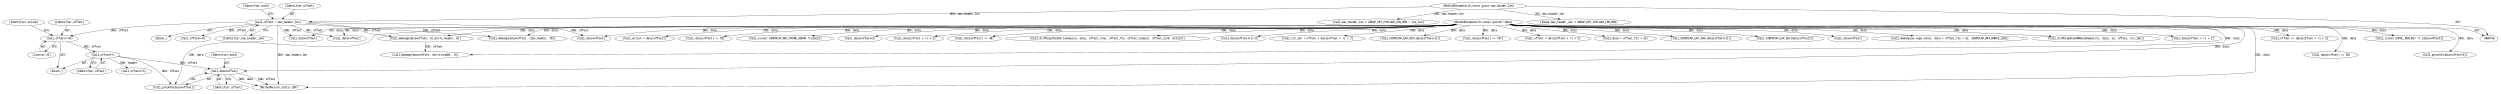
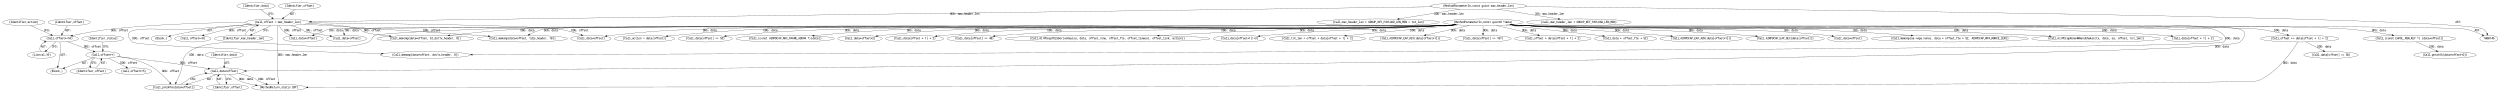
(1579, 22) -> (1579, 22)
(1935, 27) -> (2315, 46)
(1993, 27) -> (2426, 46)
none -> (103, 39)
(425, 46) -> (190, 47)
(129, 63) -> (129, 63)
(1675, 82) -> (1311, 86)
